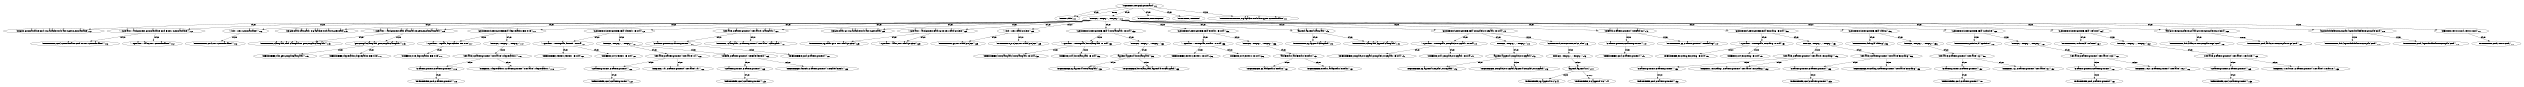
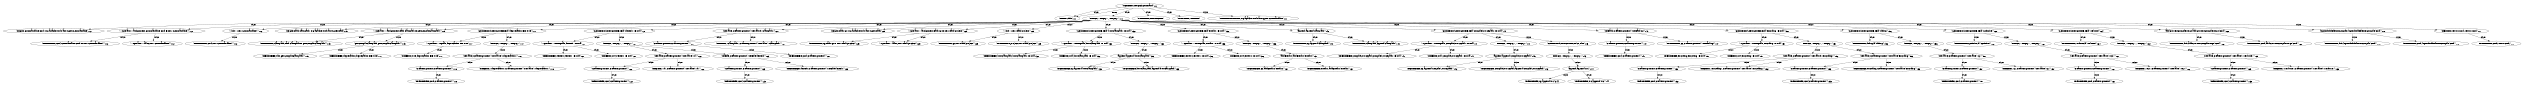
(2243, 37) -> (2243, 37)
(1534, 56) -> (1534, 56)
(1590, 75) -> (1590, 75)
